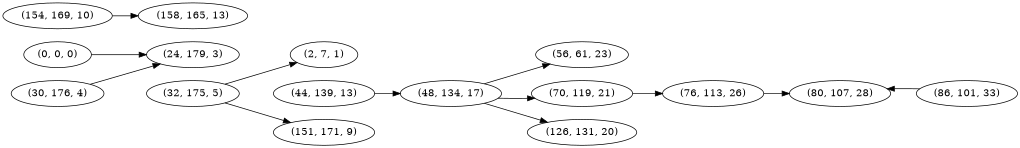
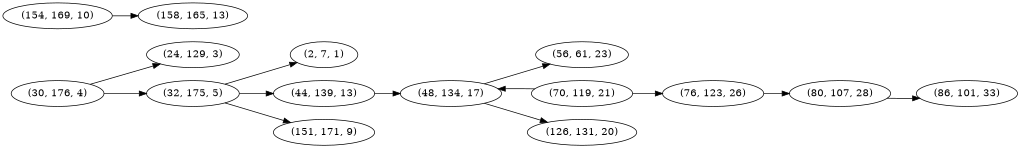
(58, 55) -> none
(193, 55) -> (193, 55)
(907, 89) -> (900, 98)
none -> (121, 94)
none -> (253, 94)
(713, 94) -> (713, 94)
(513, 98) -> (520, 89)
